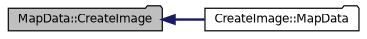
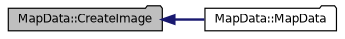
(282, 20) -> (271, 20)
